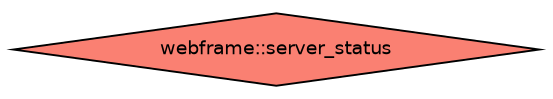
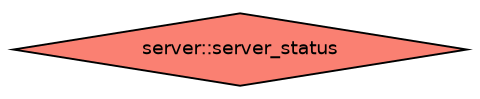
(276, 50) -> (240, 50)
